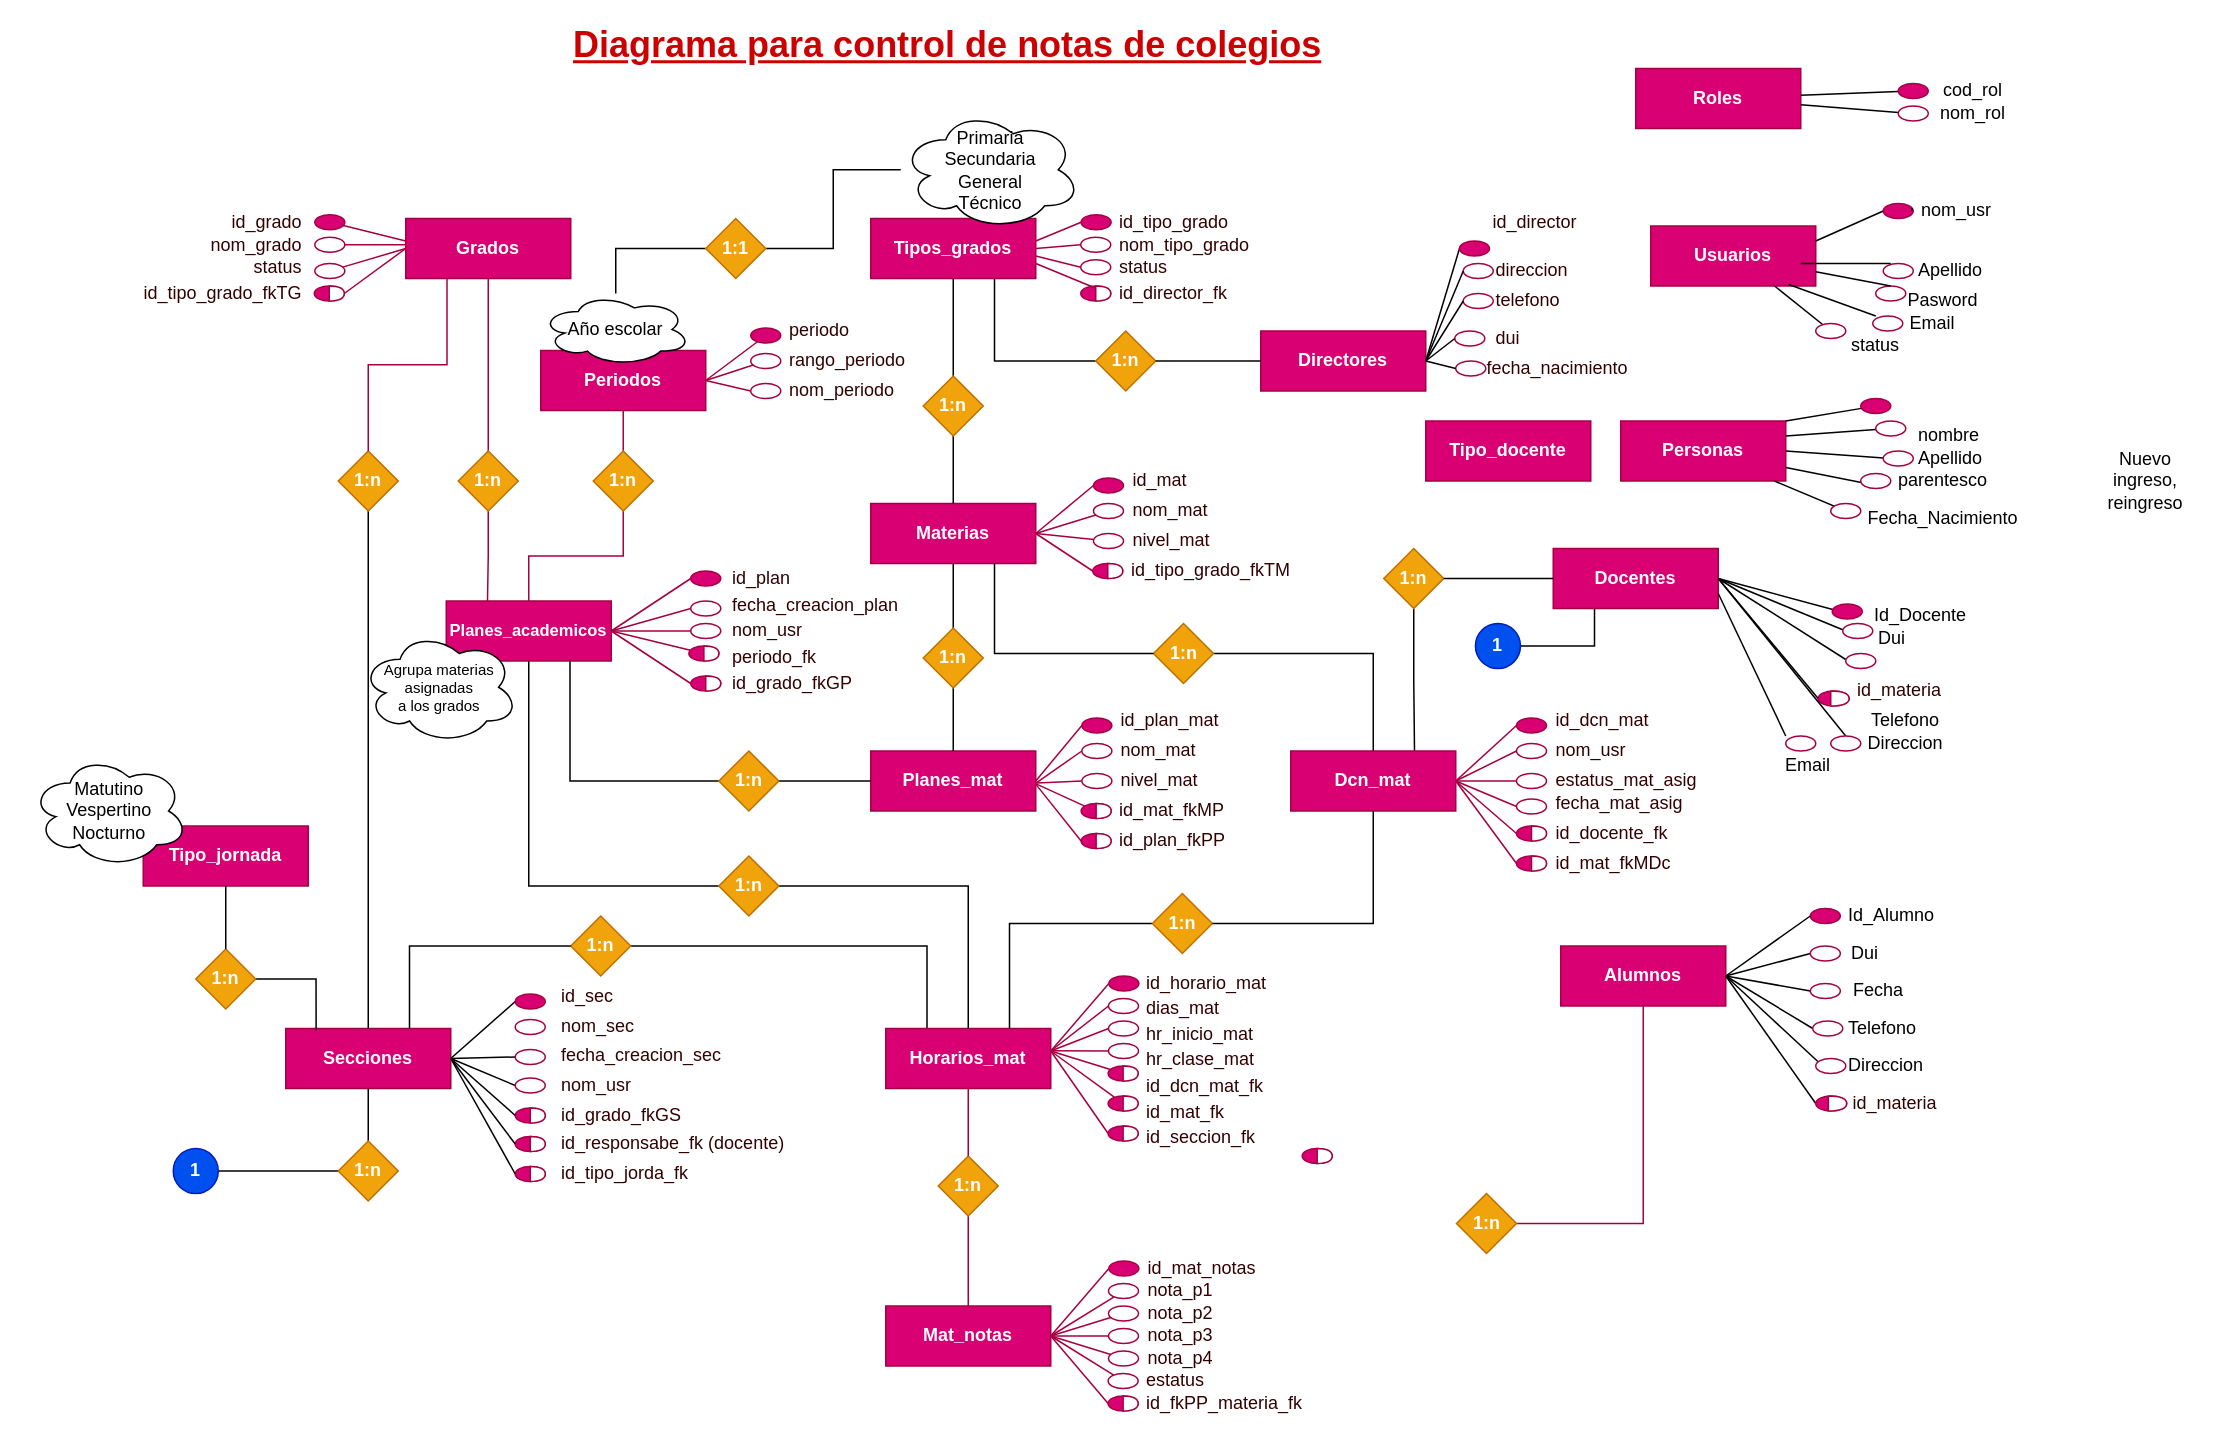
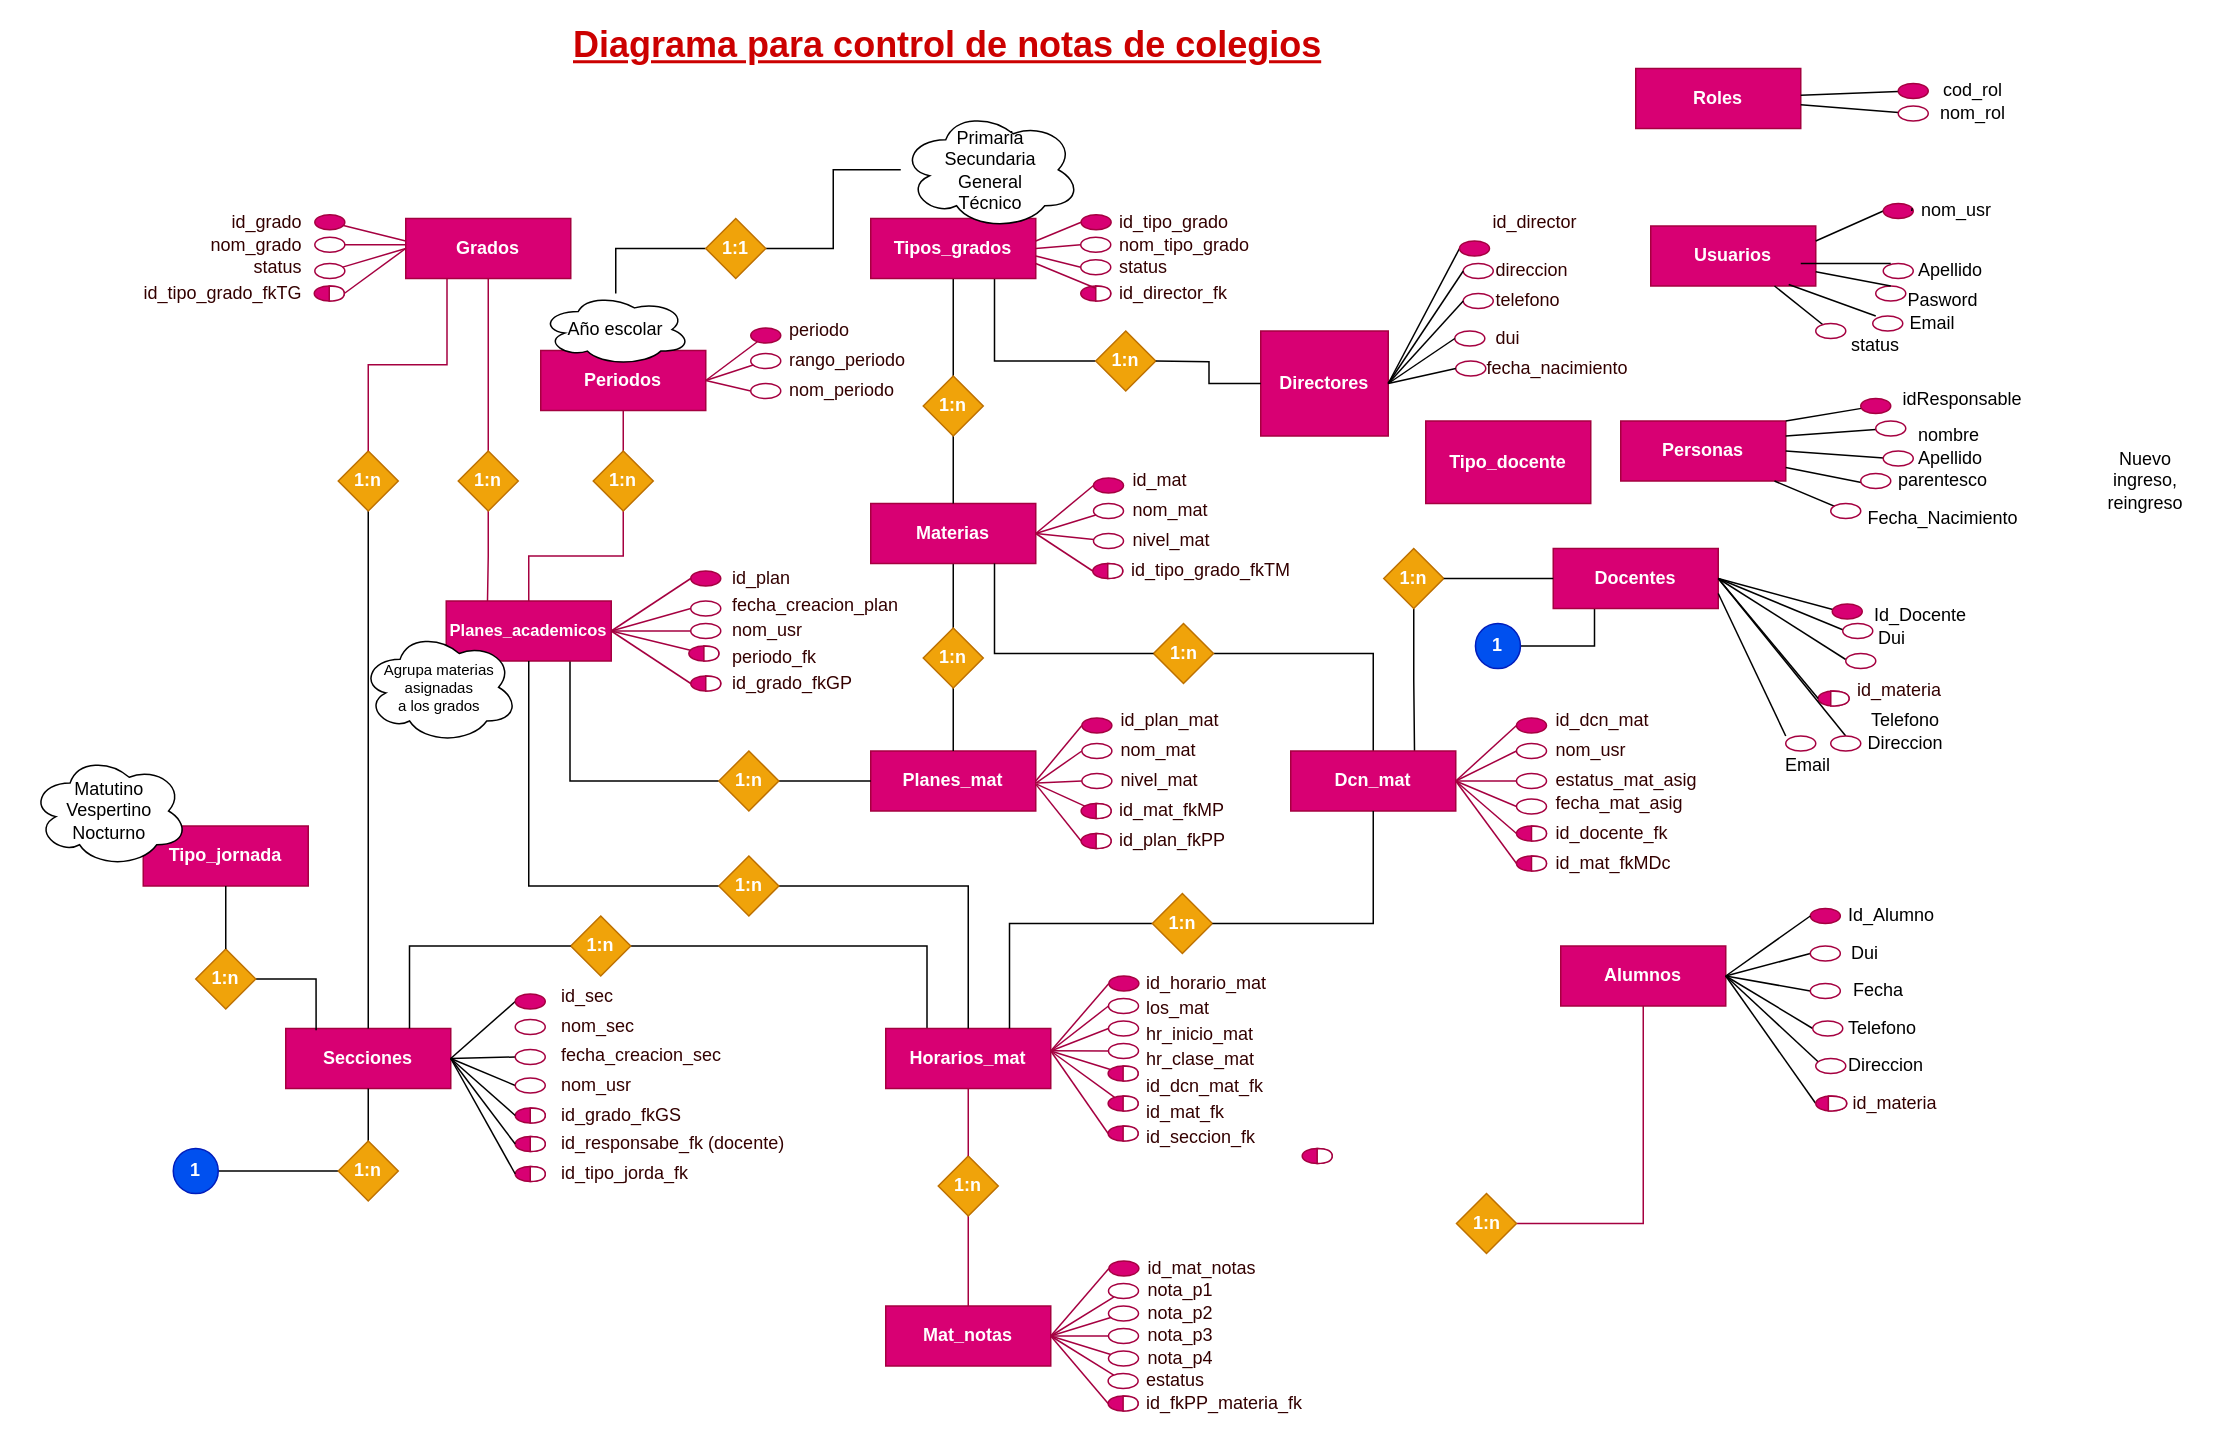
(1343, 361) -> (1325, 383)
none -> (1963, 400)
(1508, 451) -> (1508, 462)
(1185, 1009) -> (1180, 1009)
